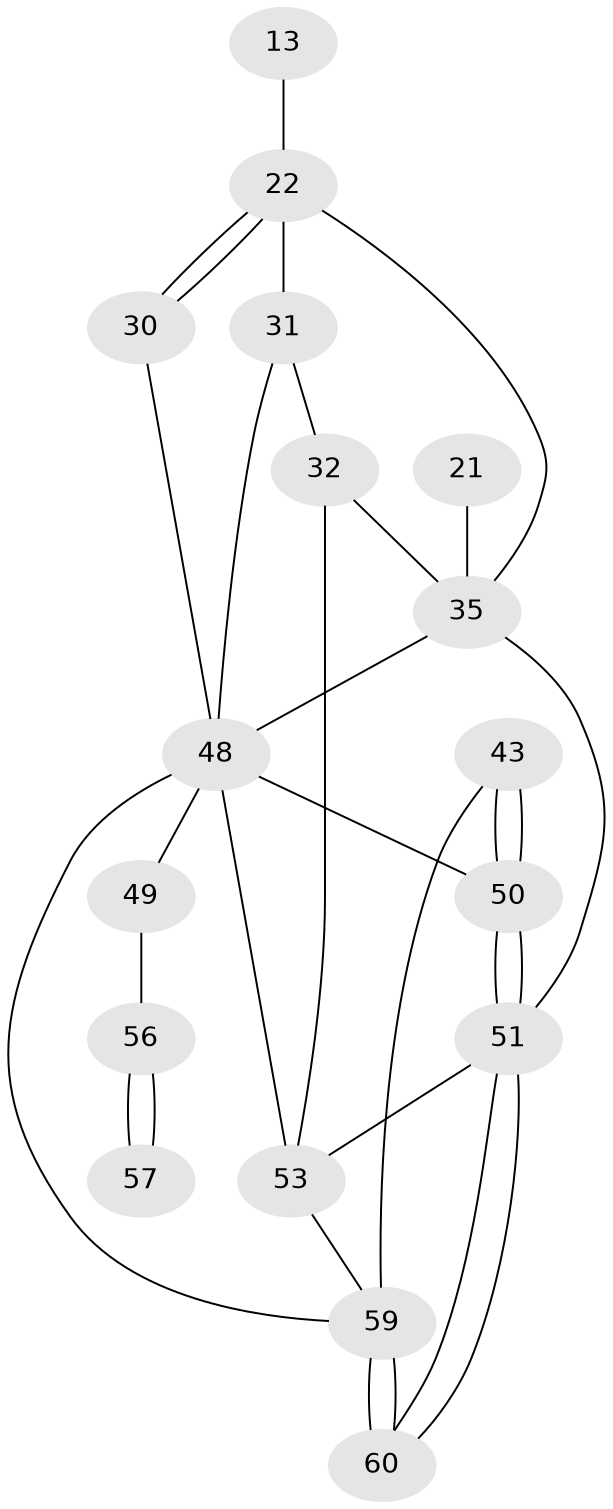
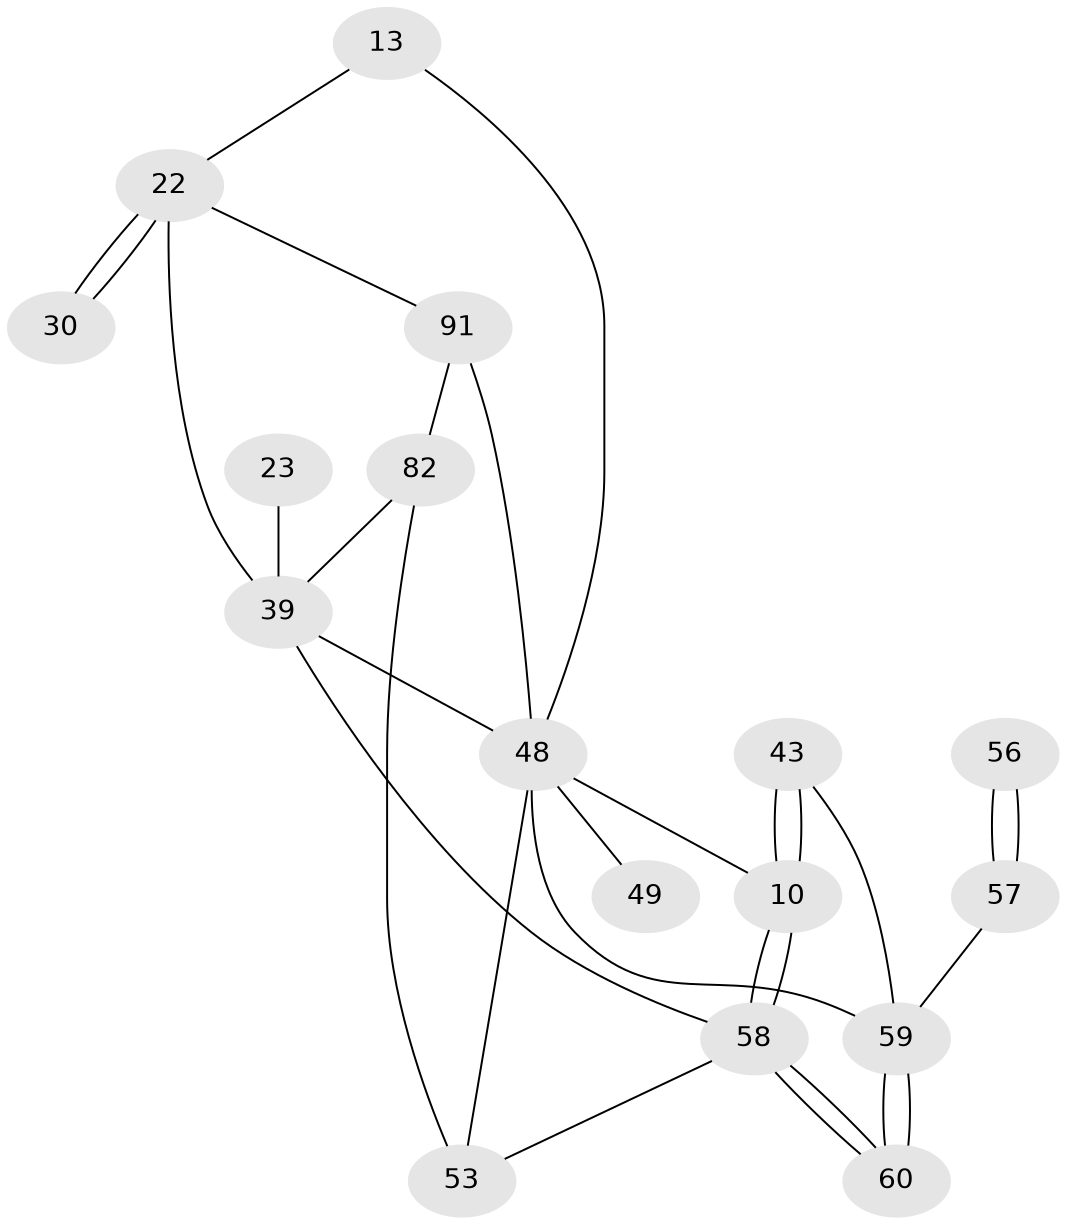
(284, 328) -> (458, 328)
(325, 470) -> (421, 470)
(467, 470) -> (278, 470)
(179, 541) -> (604, 365)
(467, 612) -> (278, 612)
(509, 897) -> (788, 897)
(141, 968) -> none
(509, 1039) -> (754, 1039)
(337, 1252) -> (951, 968)
